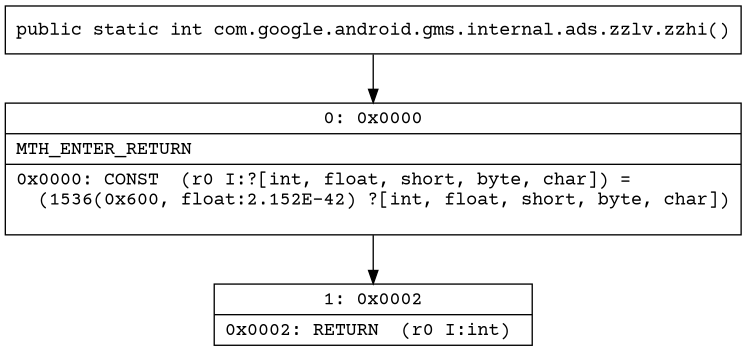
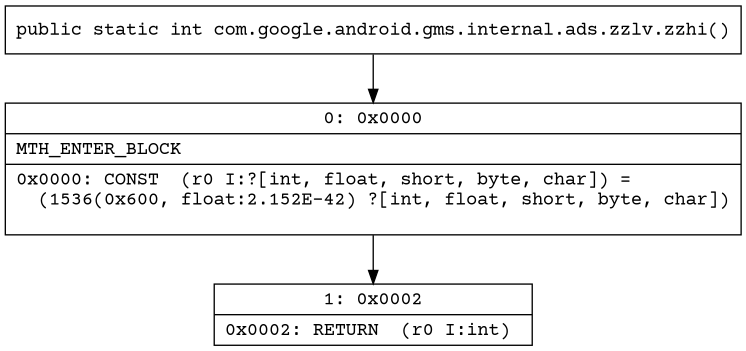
(104, 148) -> (98, 148)
